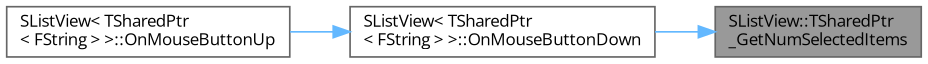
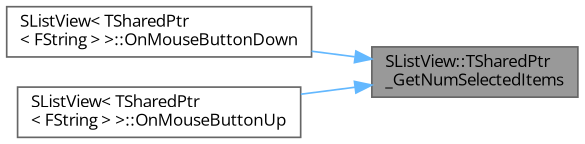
(312, 32) -> (328, 91)
